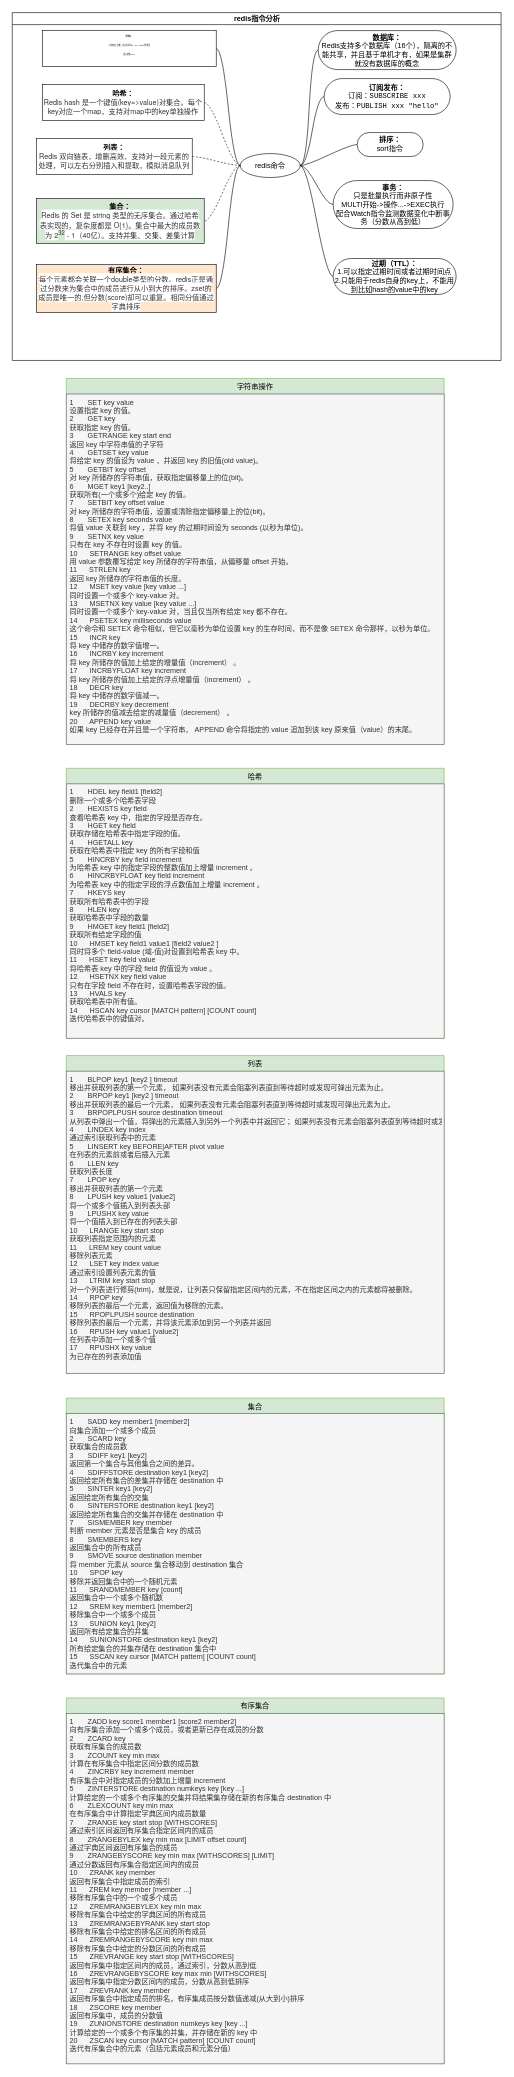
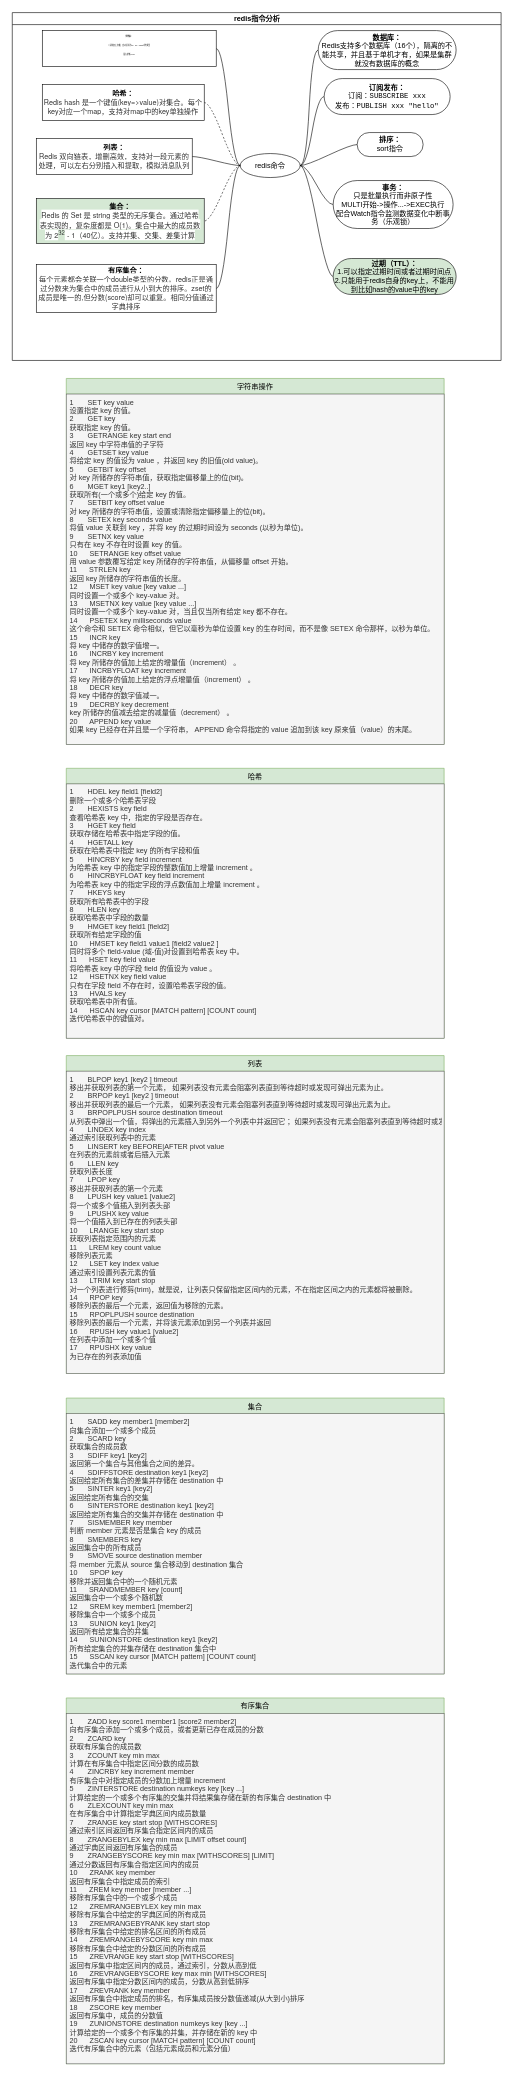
(214, 160) -> (214, 160)
(393, 204) -> (393, 204)
(395, 276) -> (395, 276)
(126, 288) -> (126, 288)
